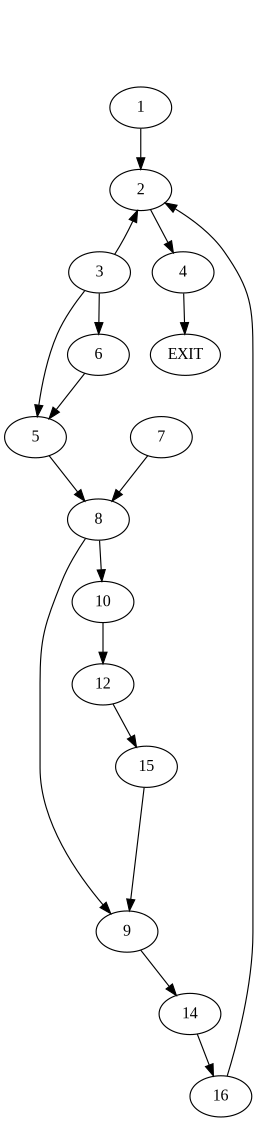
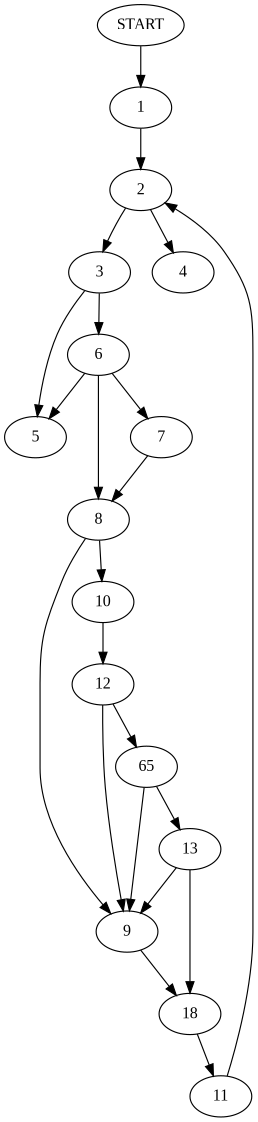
none -> (141, 25)
(124, 238) -> (116, 224)
(185, 355) -> none
none -> (126, 391)
(63, 474) -> (98, 431)
(146, 767) -> (146, 767)
none -> (107, 803)
none -> (190, 849)
(190, 1014) -> (190, 1014)
(221, 1096) -> (221, 1096)
